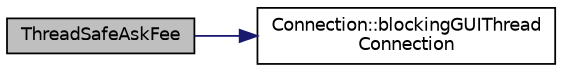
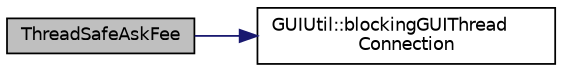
(406, 36) -> (406, 36)
